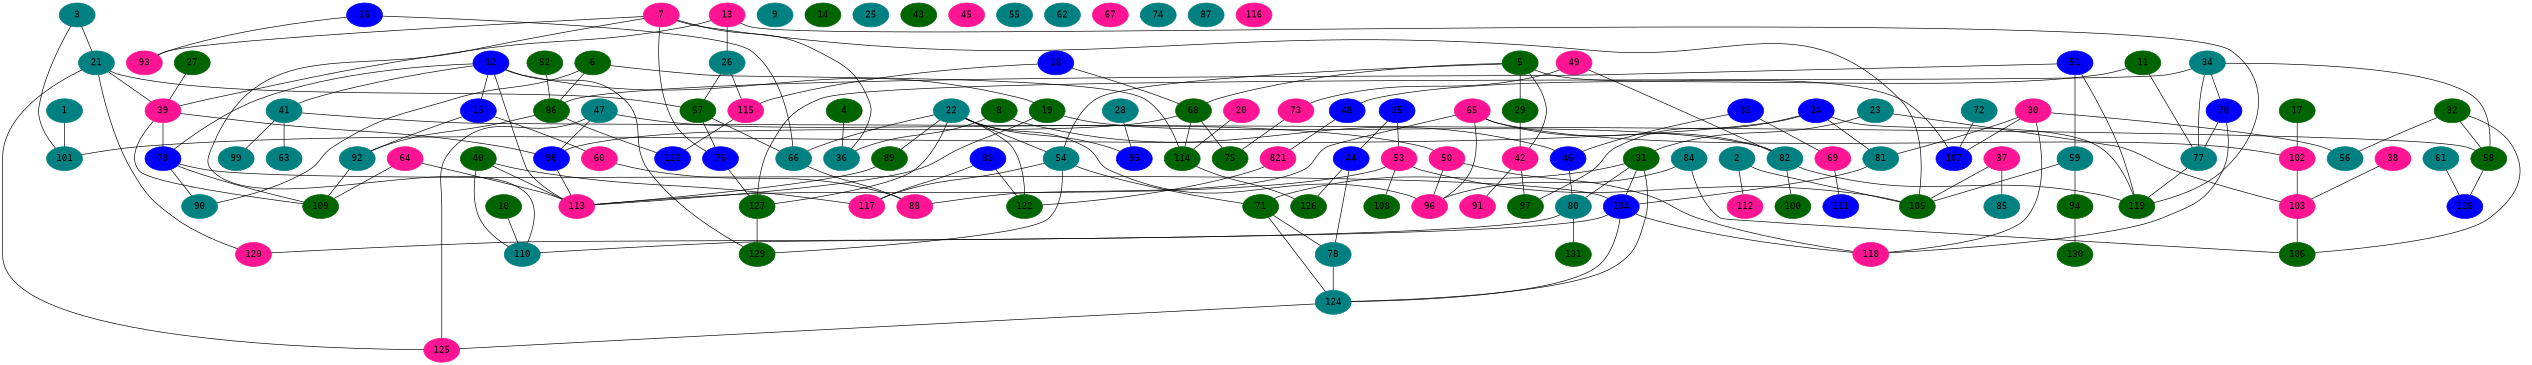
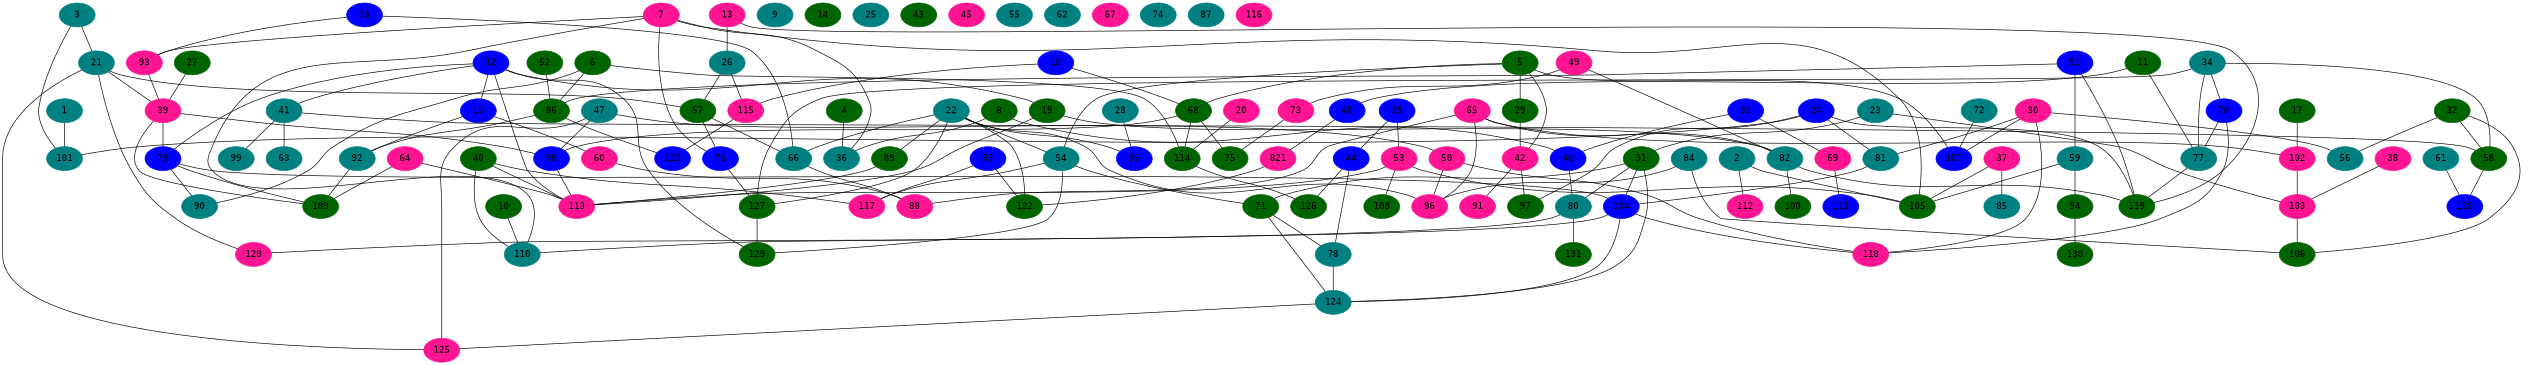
(378, 65) -> (154, 87)
